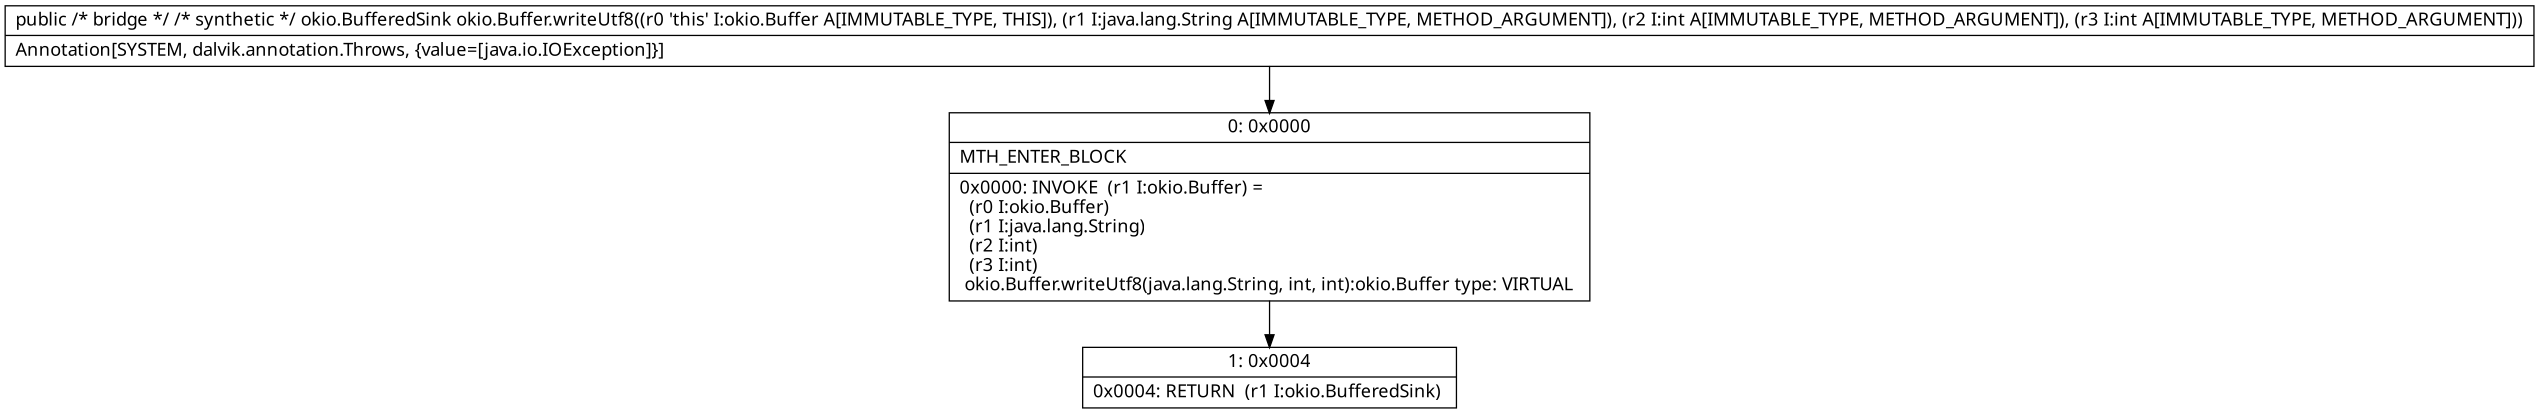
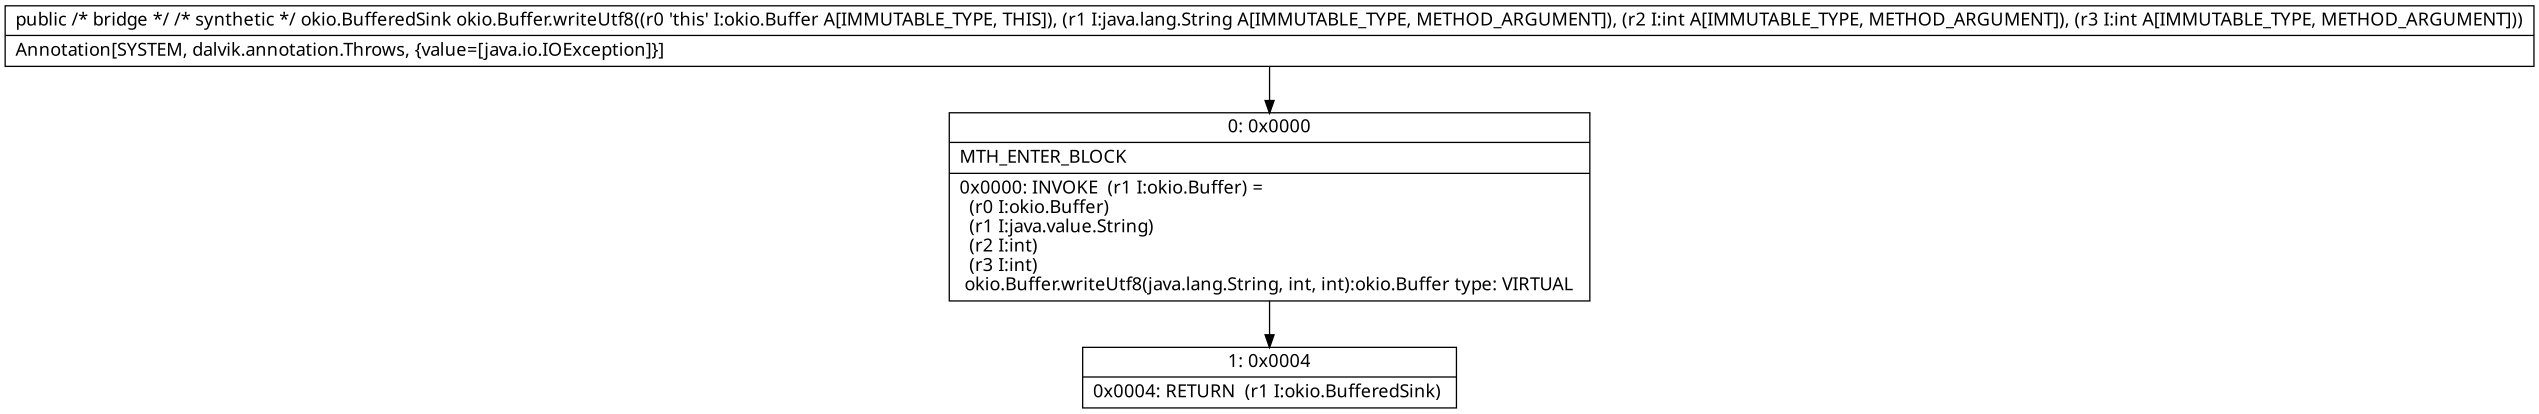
(1053, 227) -> (1057, 227)
